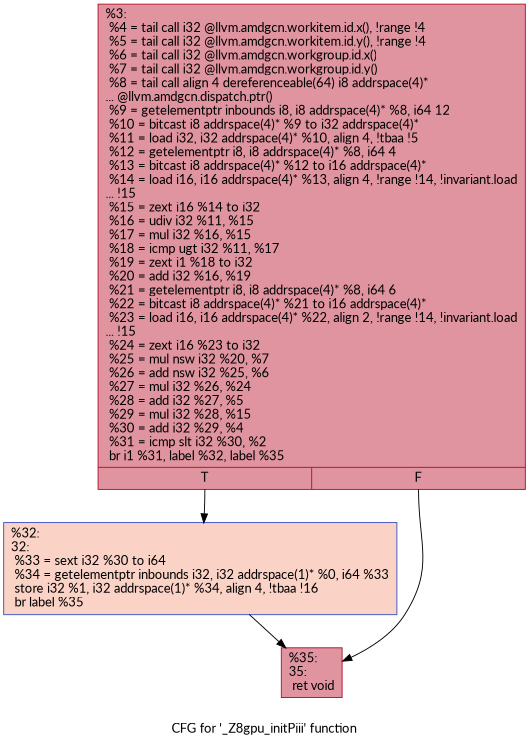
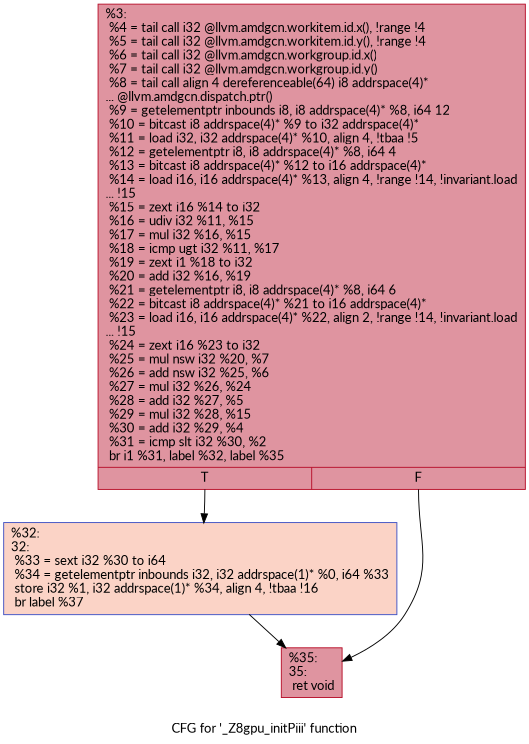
(47, 603) -> (47, 603)
